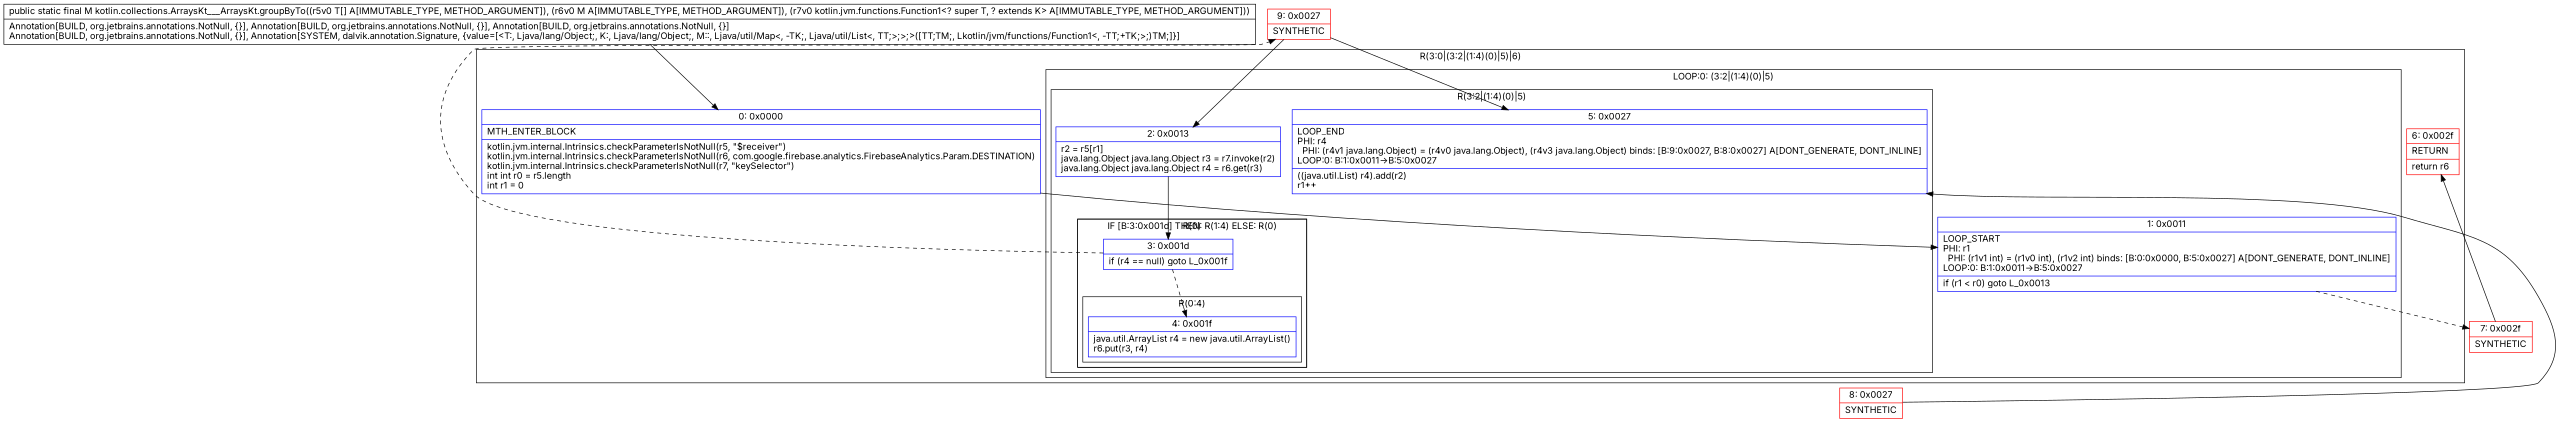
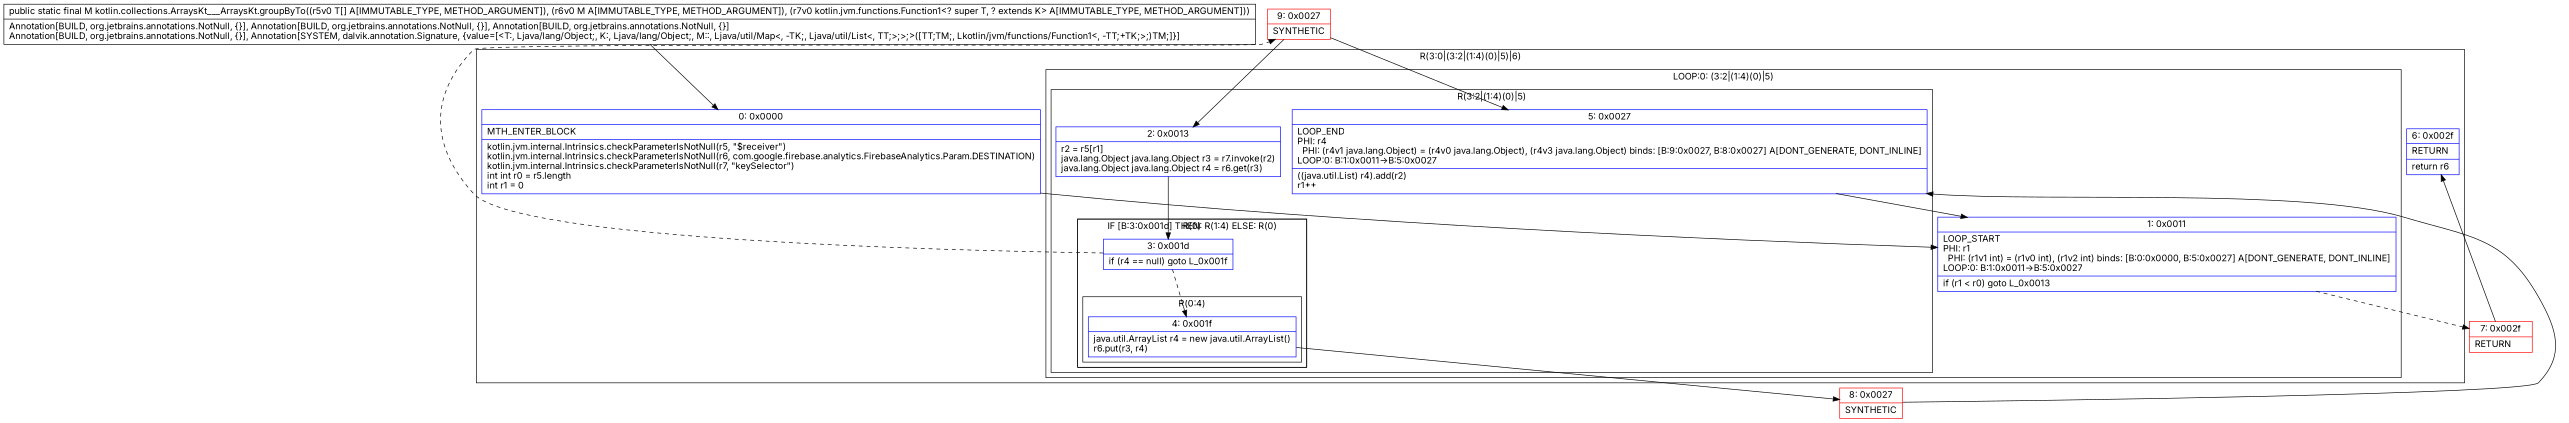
(2433, 152) -> (2433, 152)
none -> (1898, 205)
(2501, 344) -> (2493, 344)
none -> (1511, 368)
